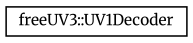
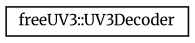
(97, 21) -> (97, 21)
